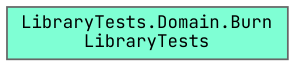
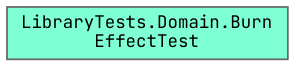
(147, 33) -> (147, 33)
